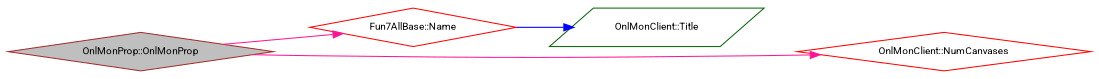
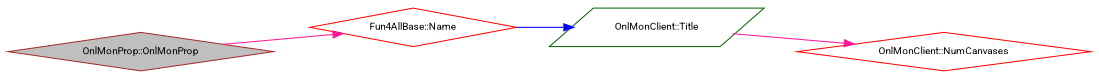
(413, 27) -> (413, 27)
(531, 57) -> (788, 38)
